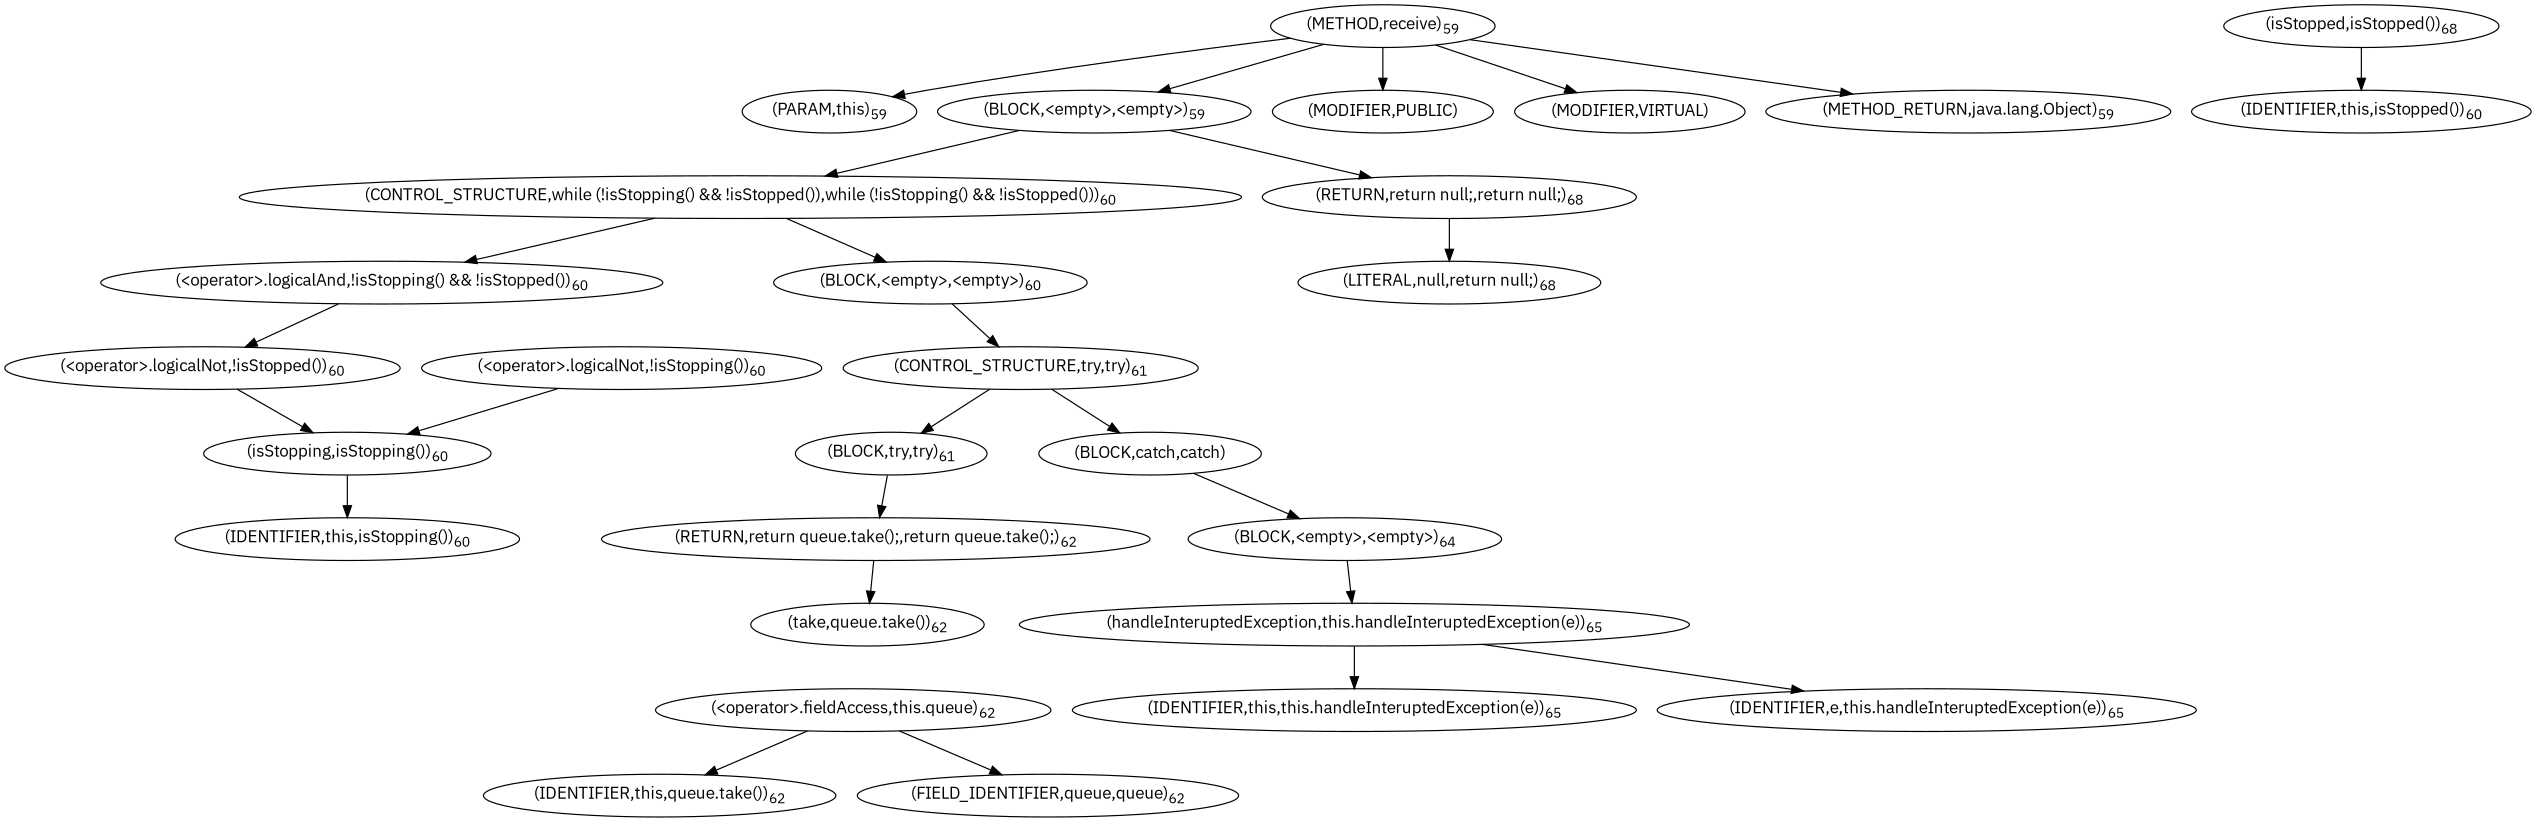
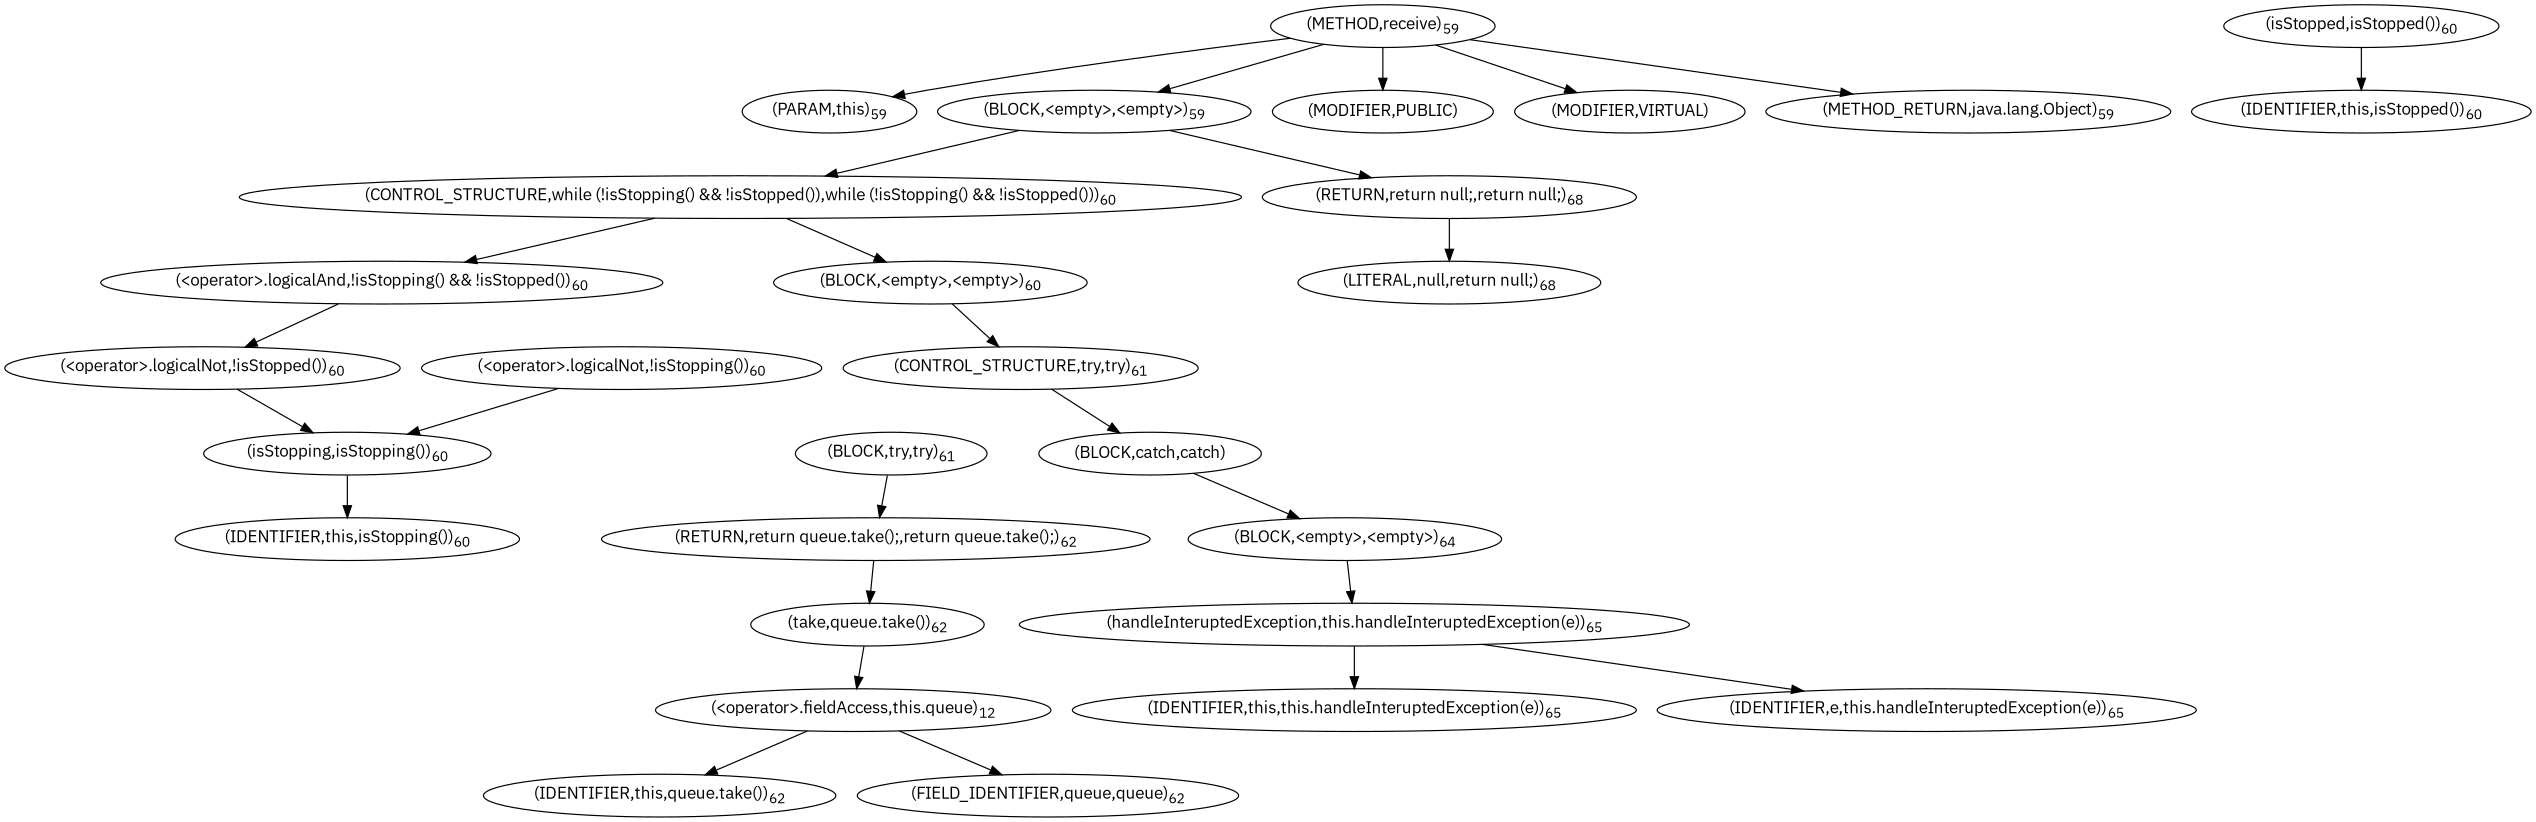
(2449, 24) -> (2449, 24)
(960, 408) -> none
none -> (861, 662)
(987, 708) -> (987, 708)
